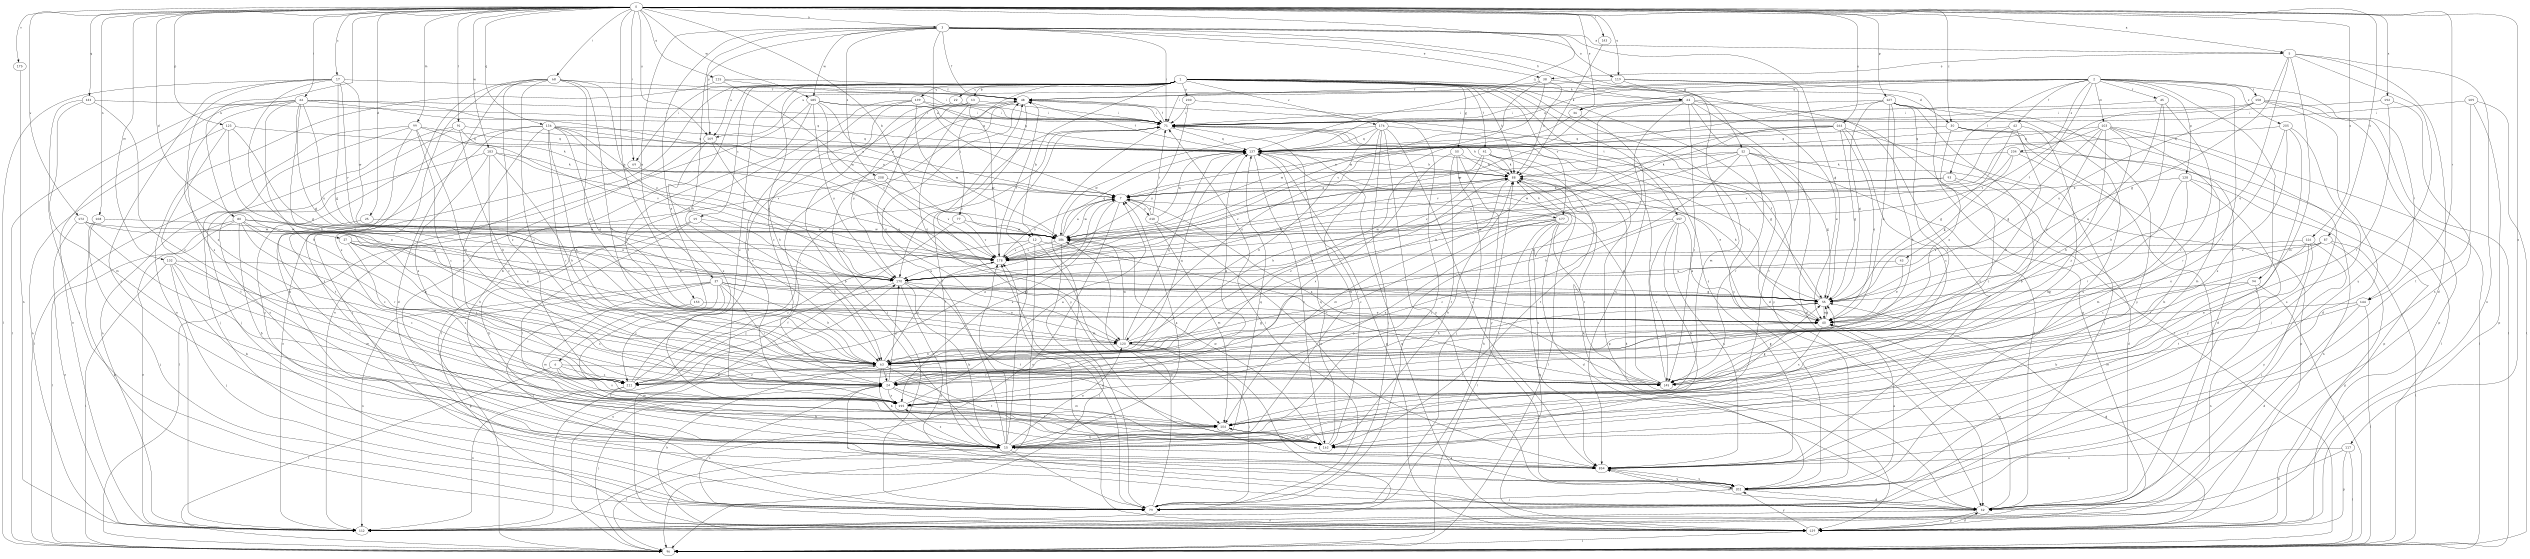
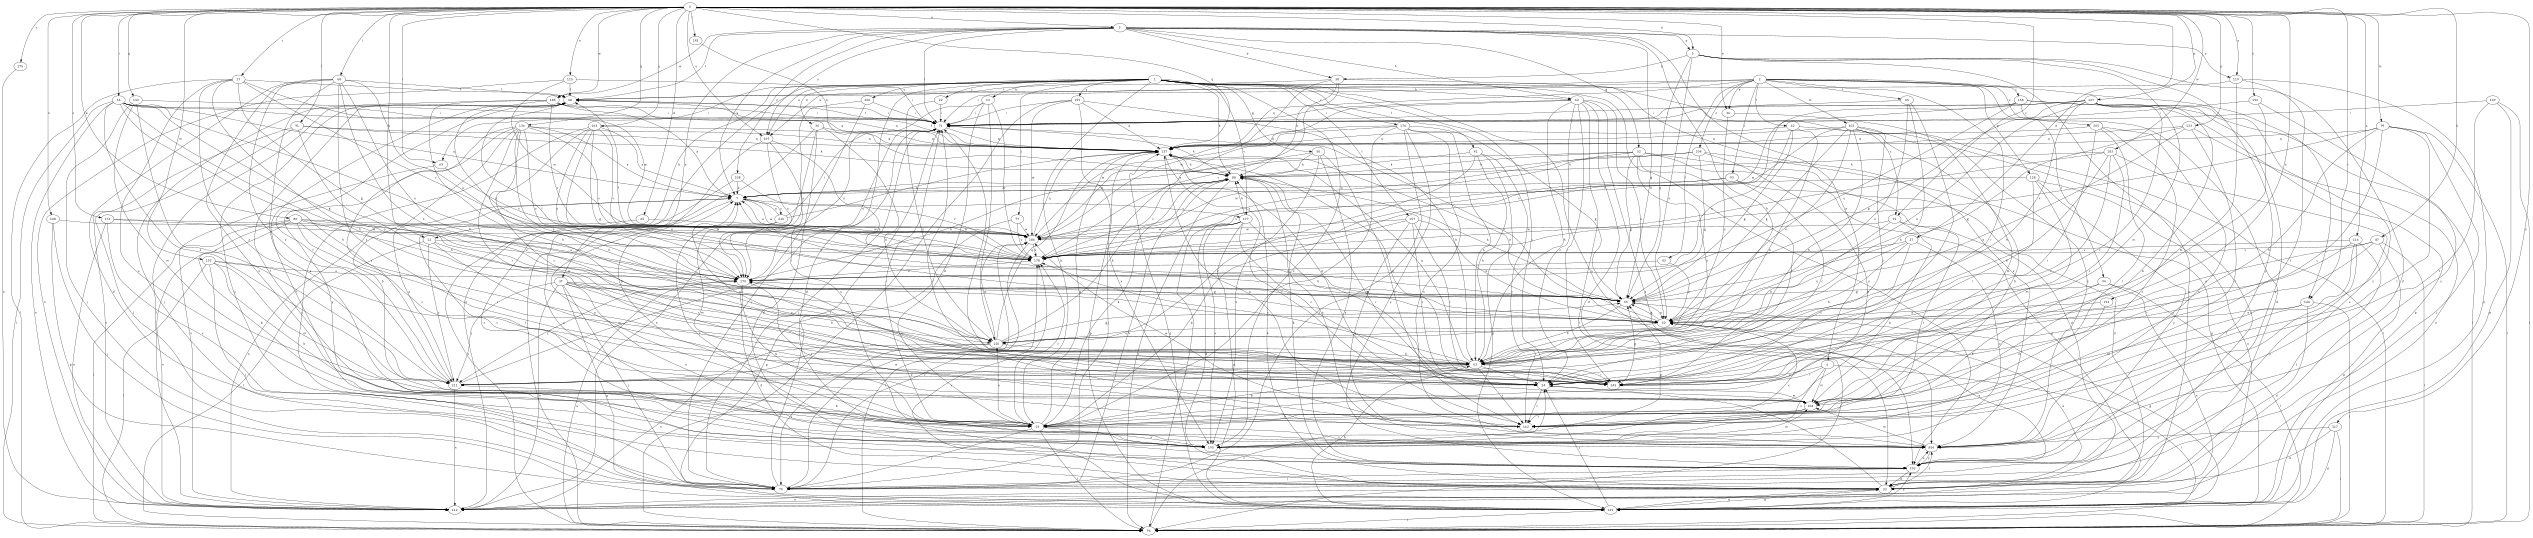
(1629, 12) -> (1490, 12)
(911, 344) -> none
(890, 397) -> none
